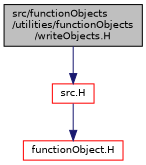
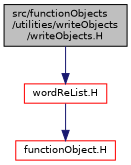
(73, 25) -> (66, 25)
(73, 94) -> (66, 94)
